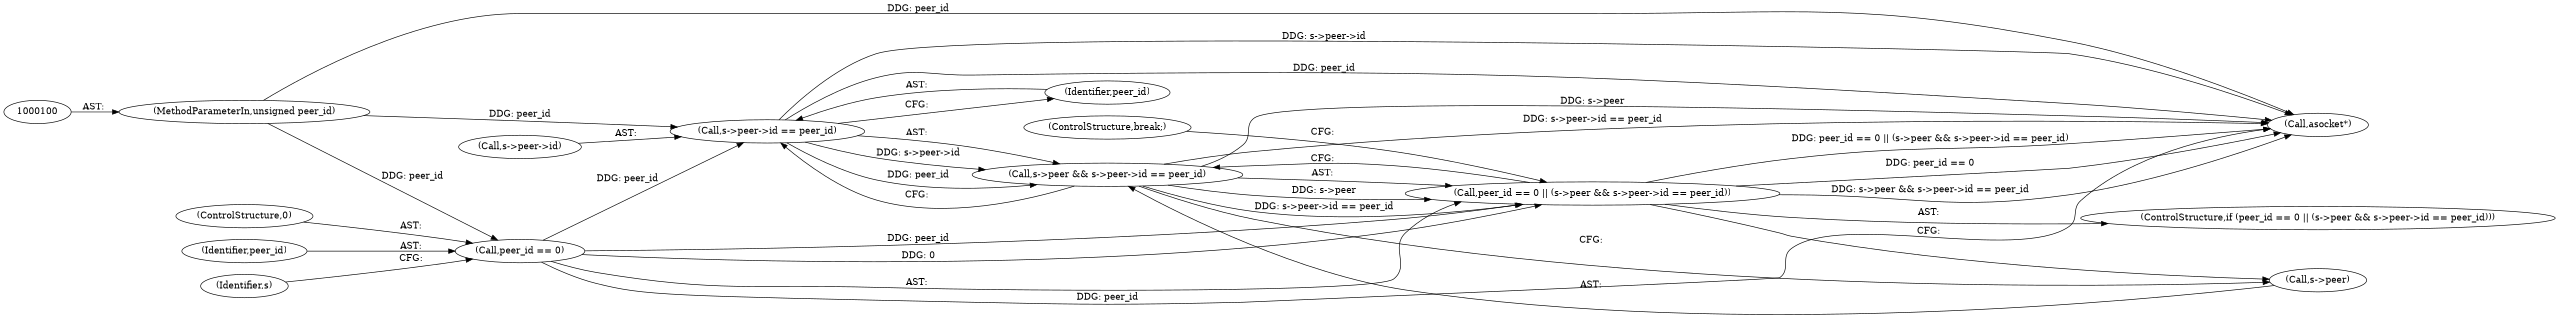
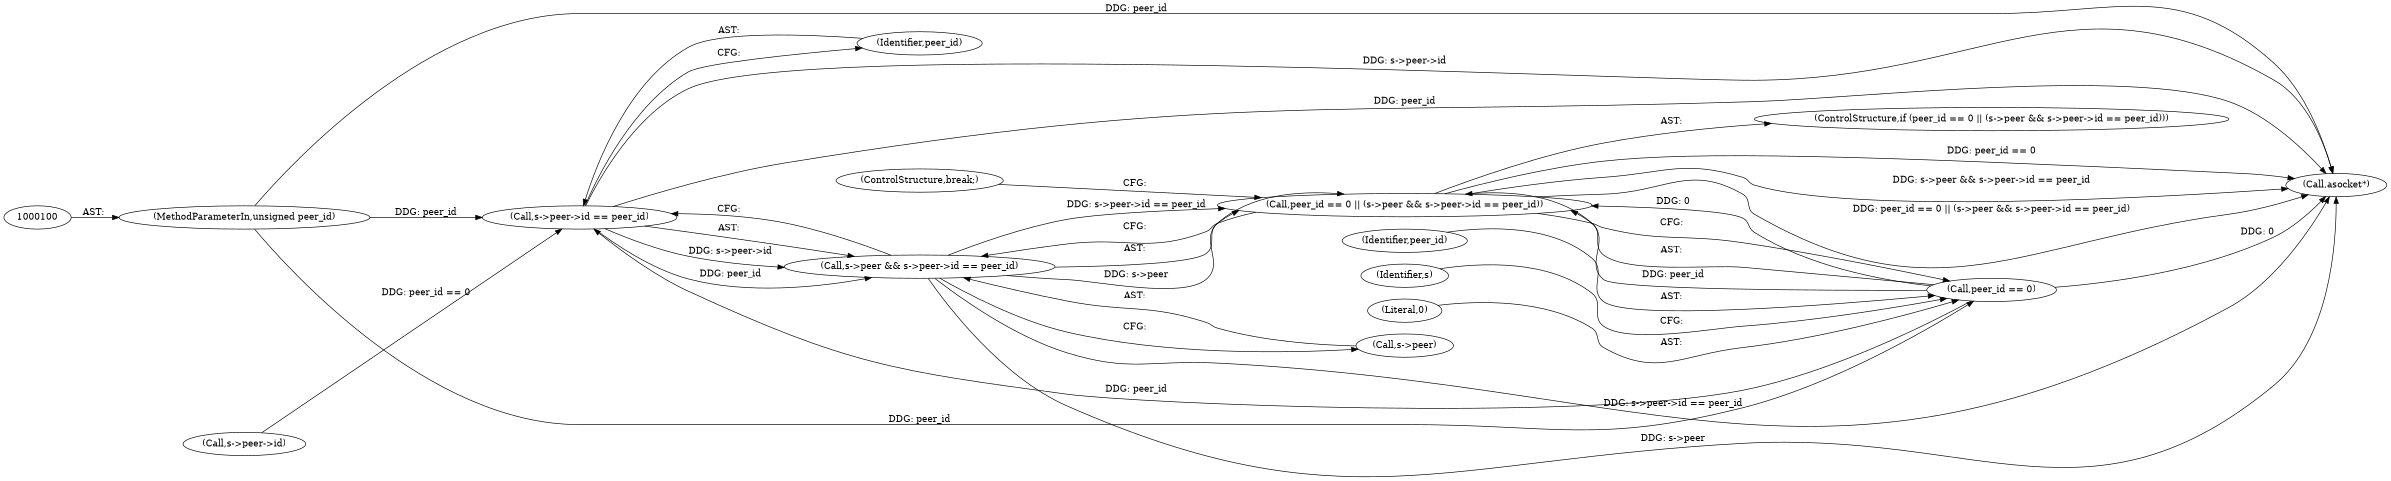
(628, 134) -> (426, 293)
(244, 216) -> (1405, 311)
(1954, 259) -> (1741, 242)
(1107, 297) -> (2257, 232)
